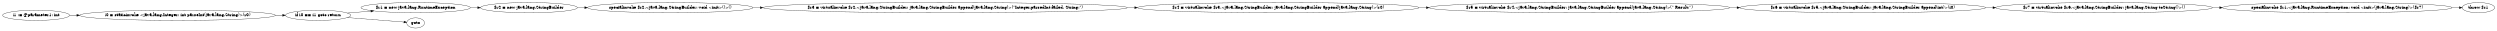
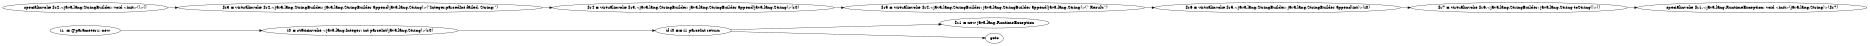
(529, 8) -> none
(2478, 8) -> none
(36, 15) -> (85, 31)
(318, 15) -> (693, 31)
